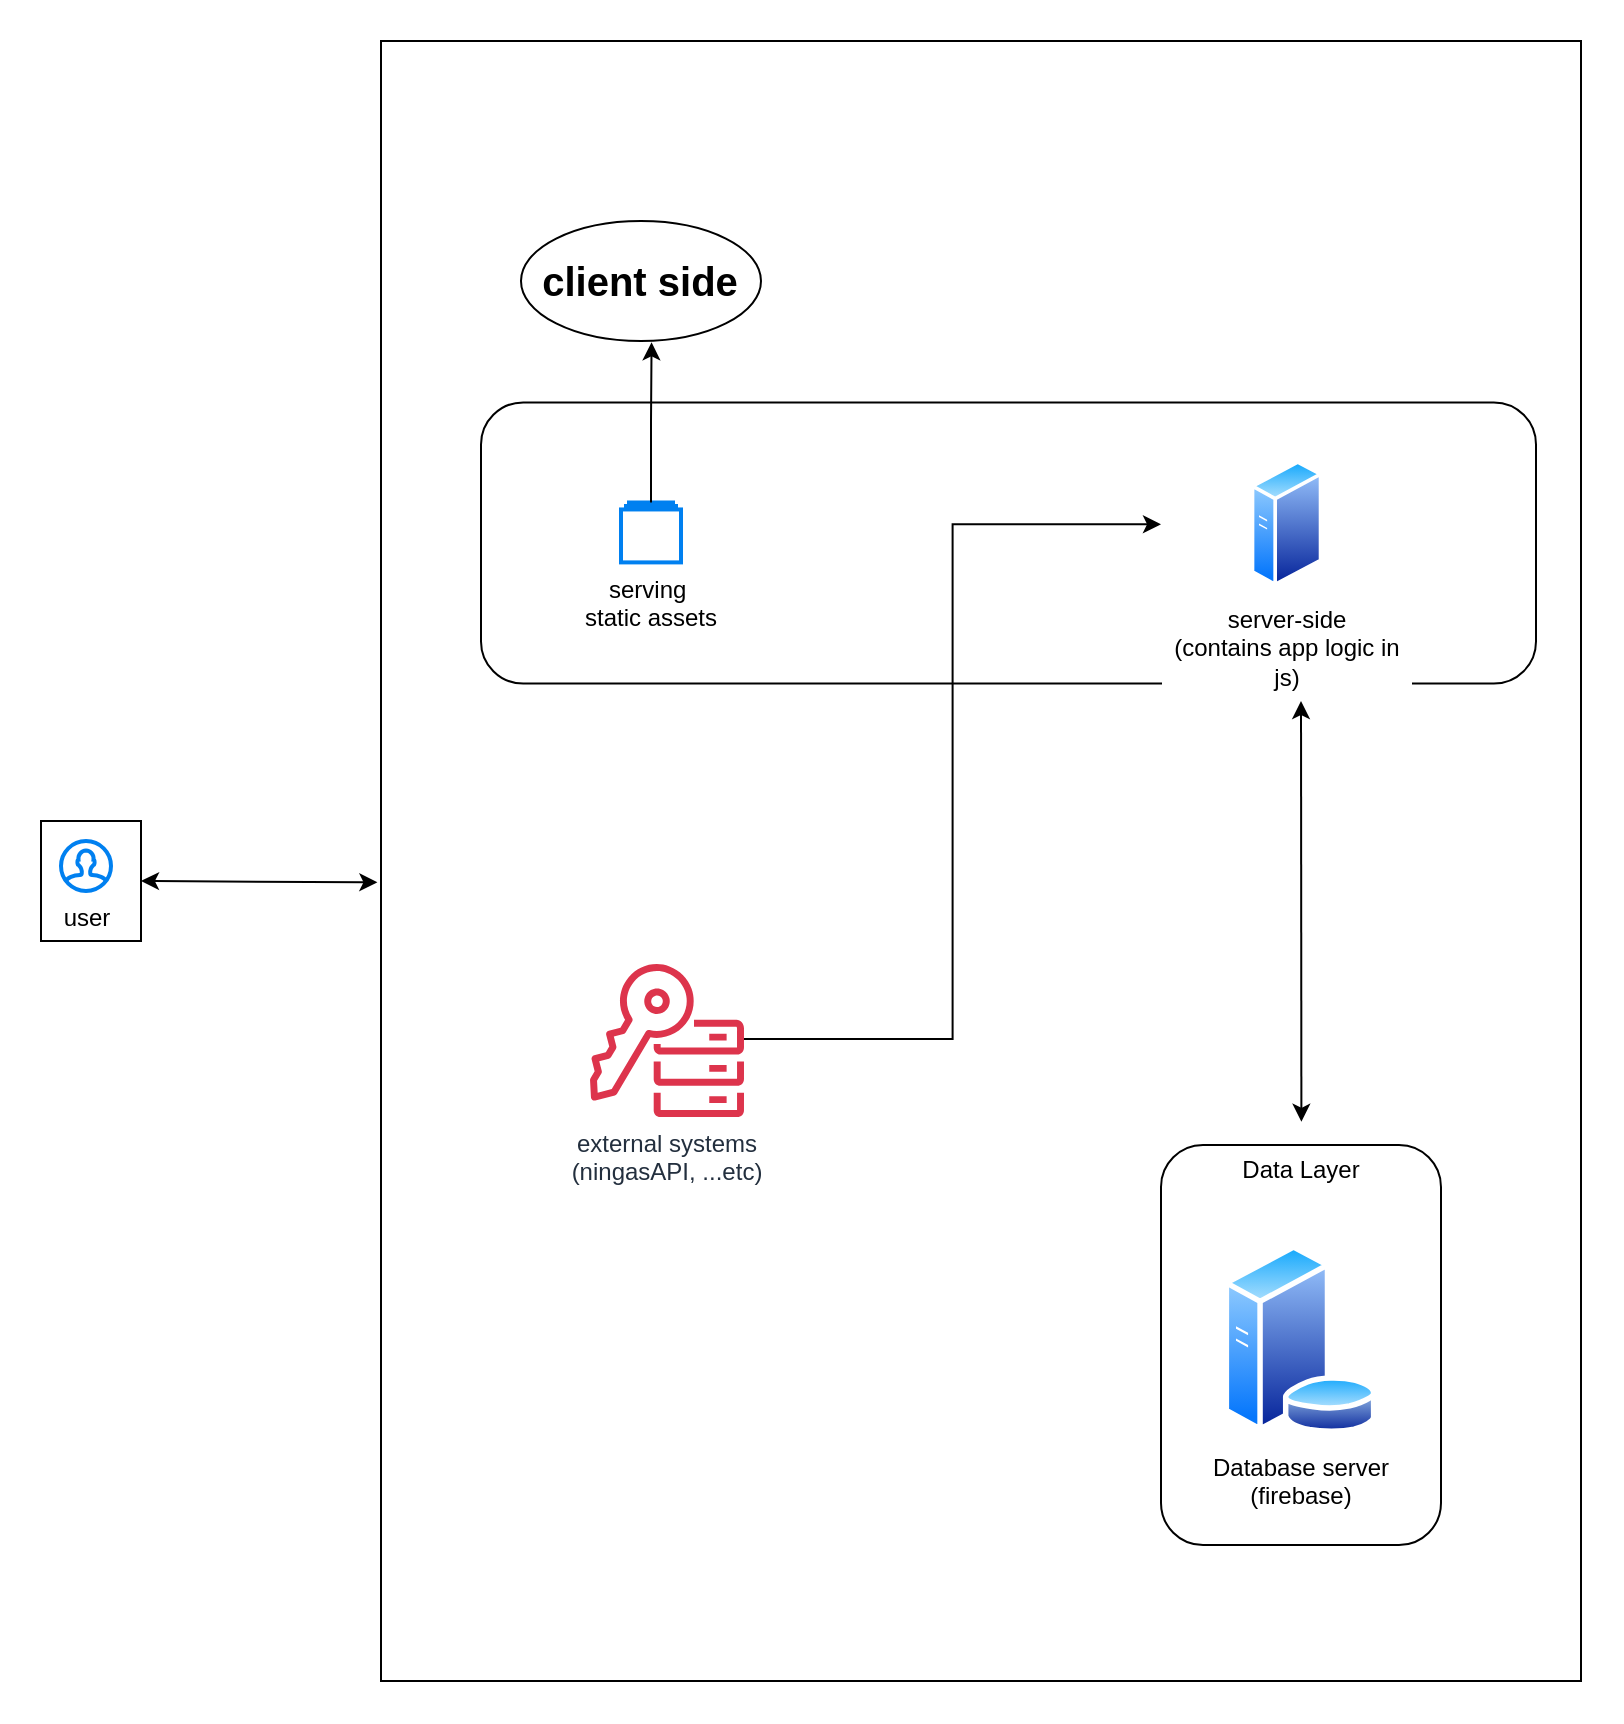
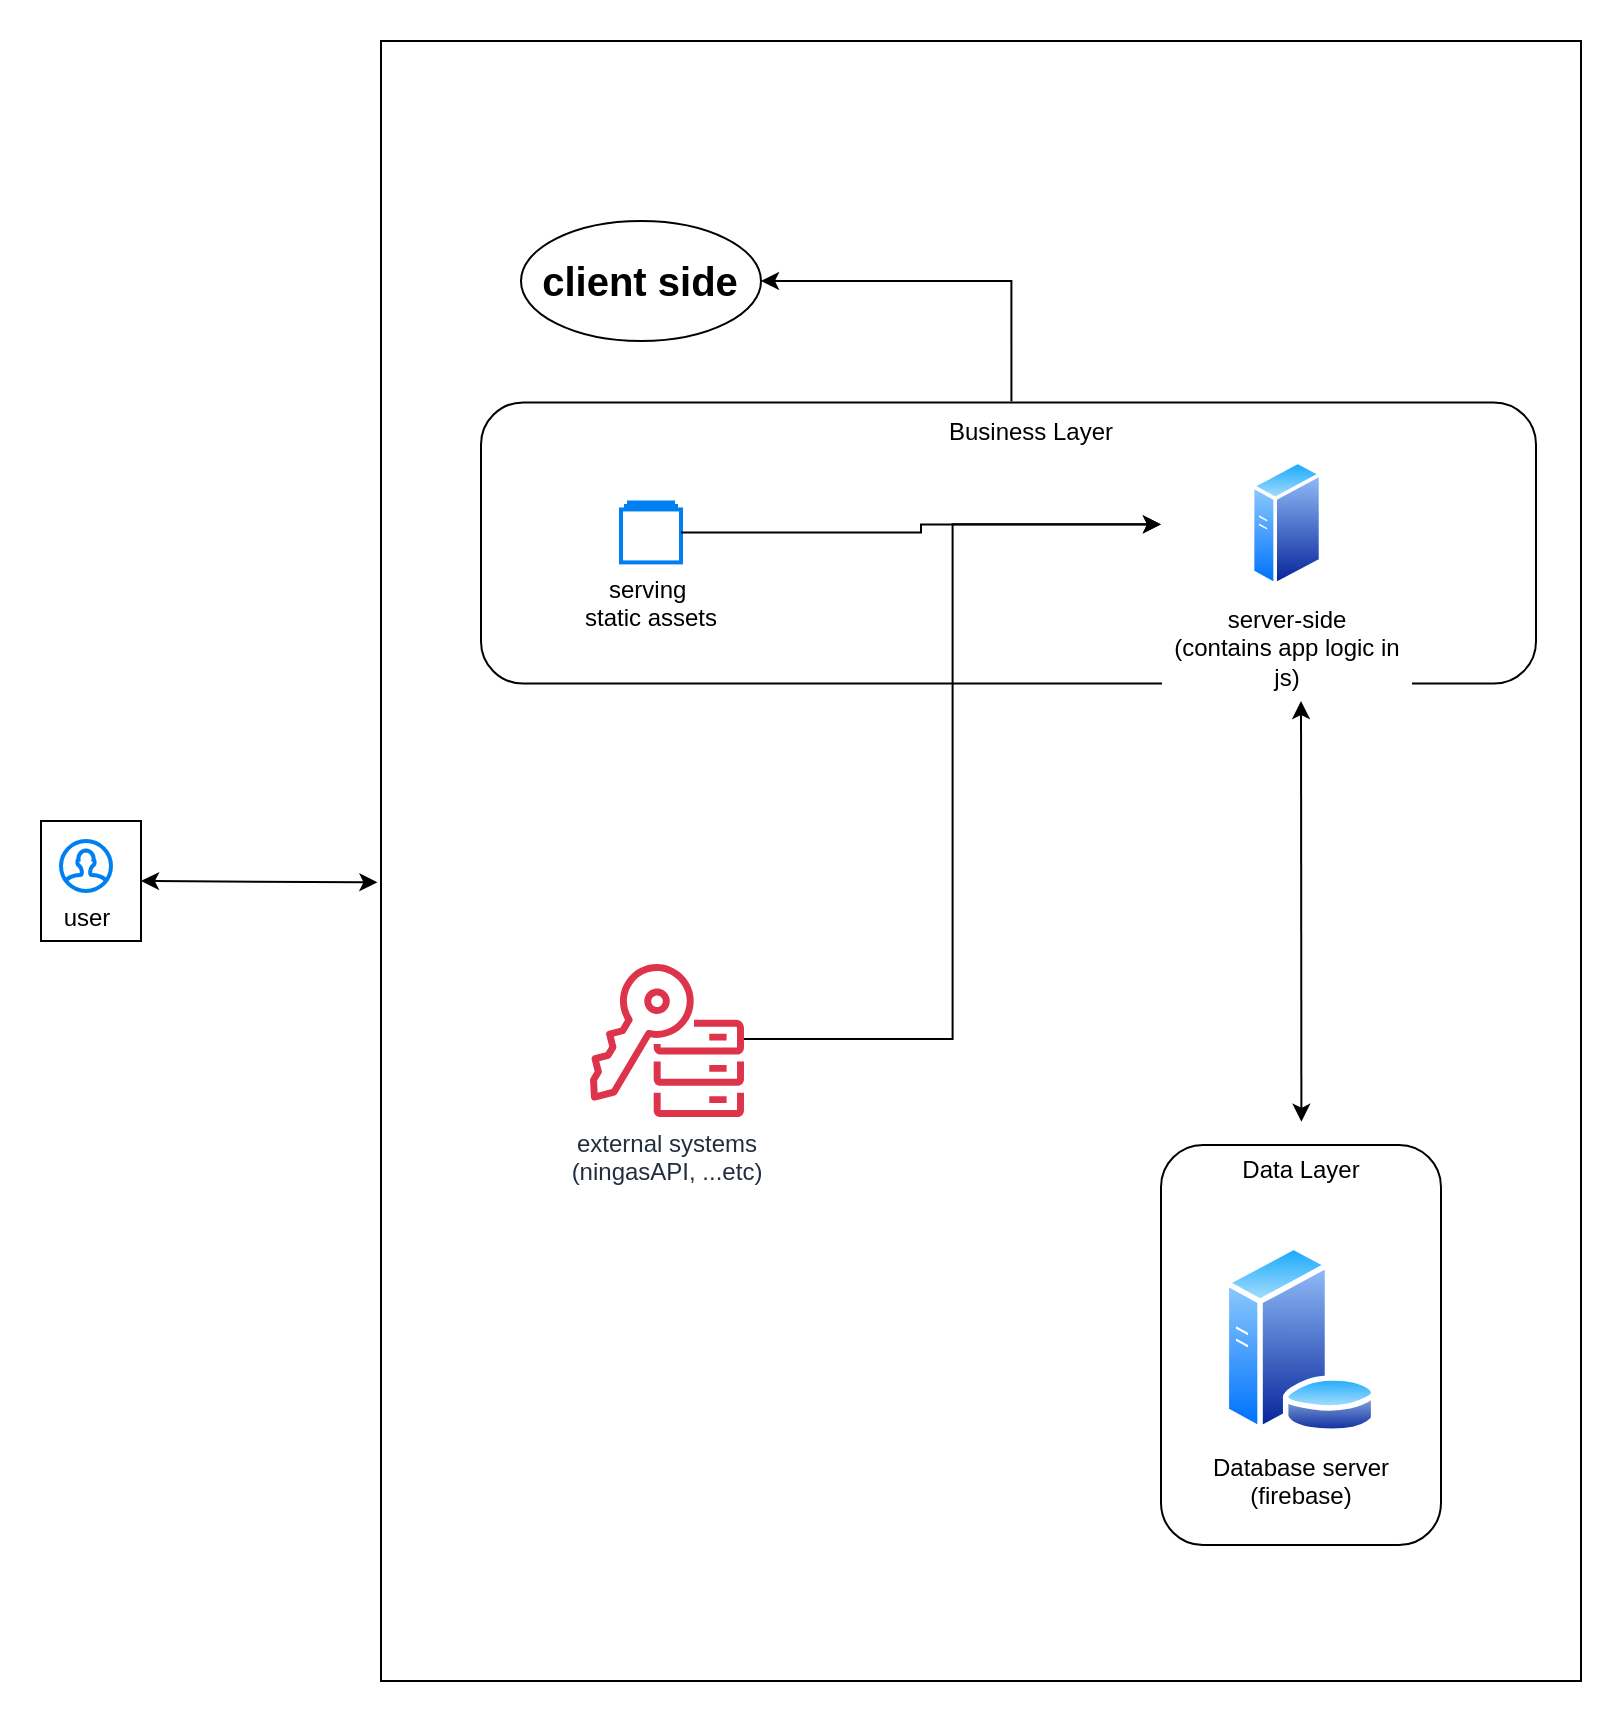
none -> (953, 281)
(651, 429) -> (818, 532)
none -> (1031, 432)
